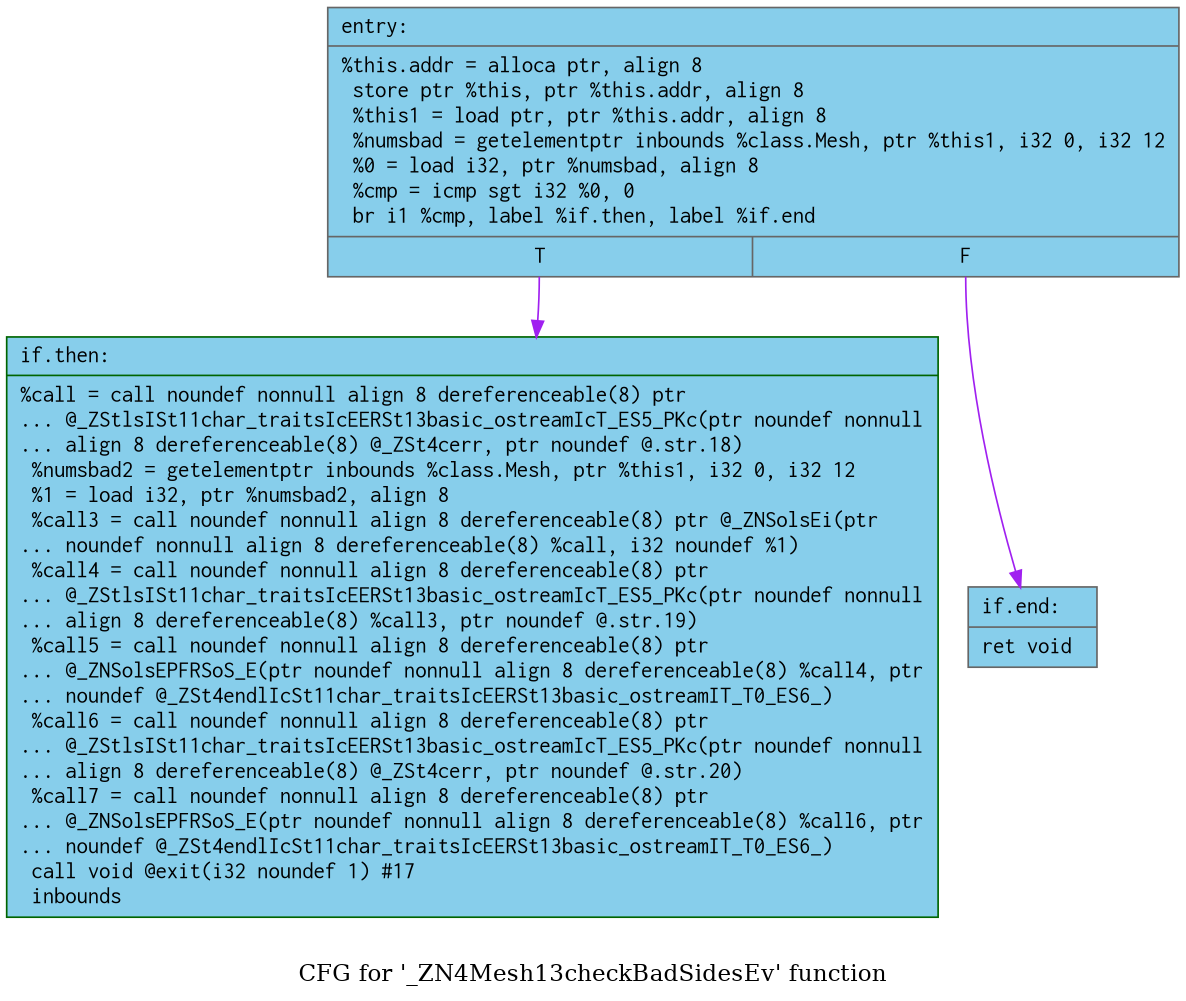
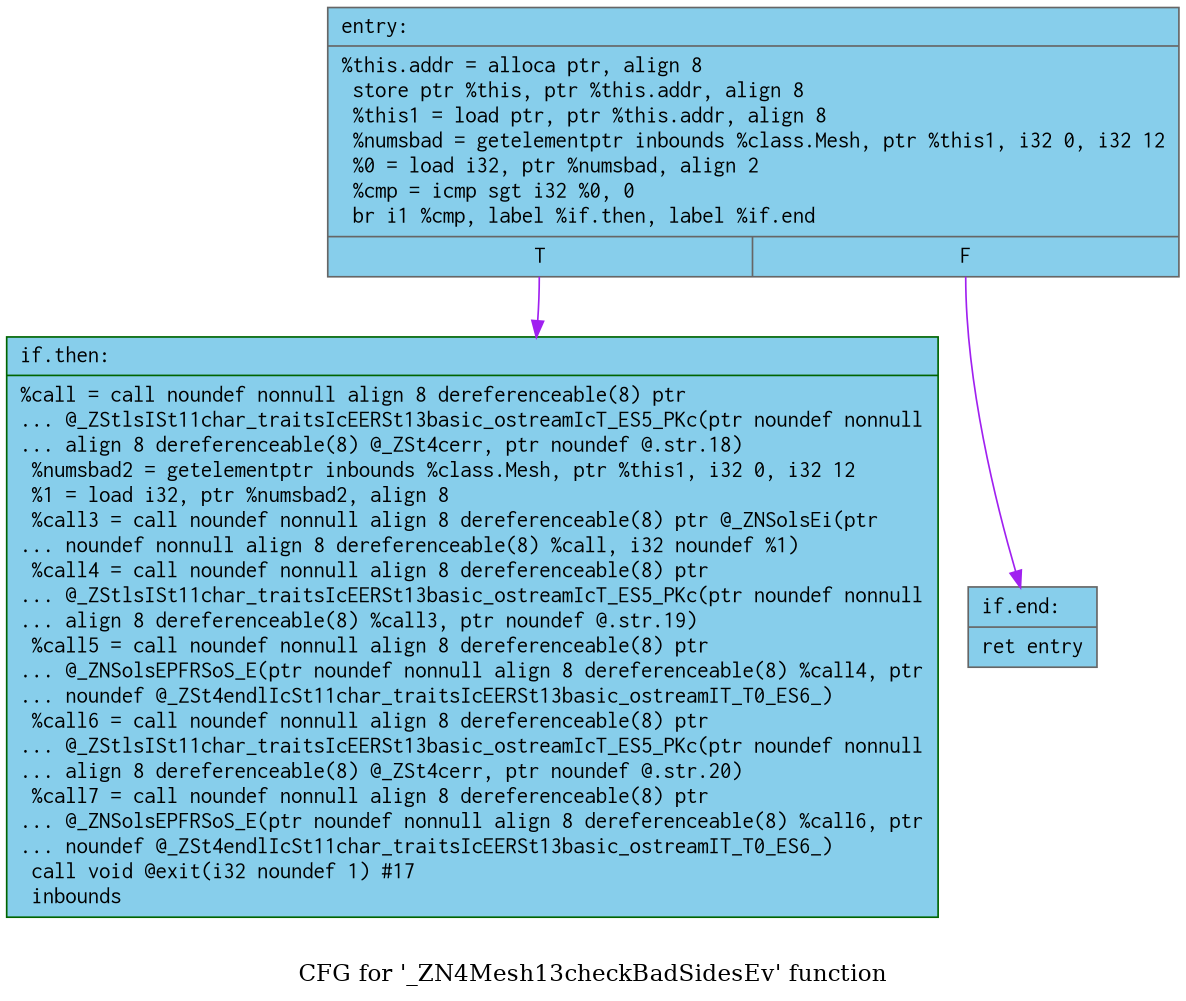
(550, 166) -> (550, 166)
(1028, 646) -> (1033, 646)
